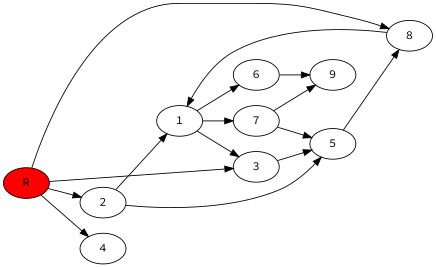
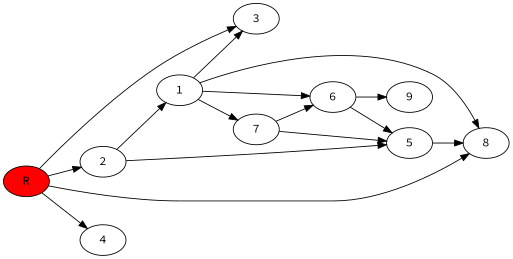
(277, 36) -> (348, 56)
(291, 100) -> (291, 115)
(291, 157) -> (368, 118)
